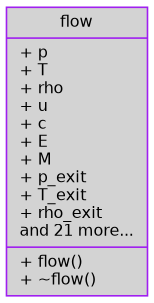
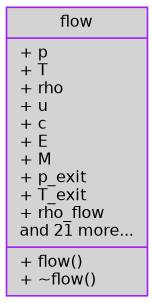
(62, 213) -> (62, 213)
